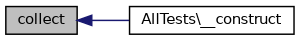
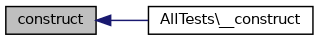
(41, 20) -> (51, 20)
